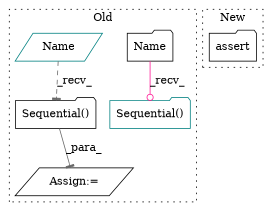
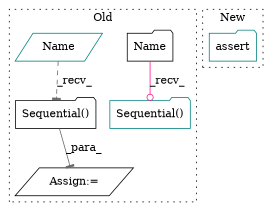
(233, 47) -> (233, 47)
